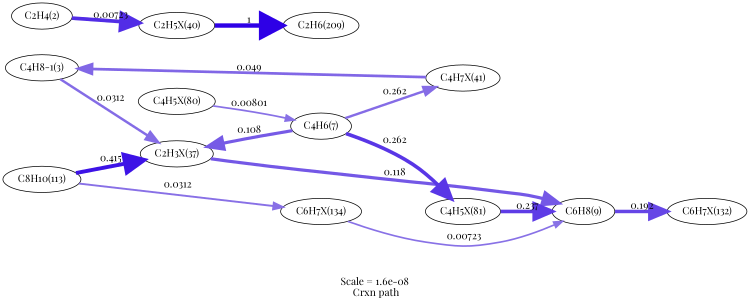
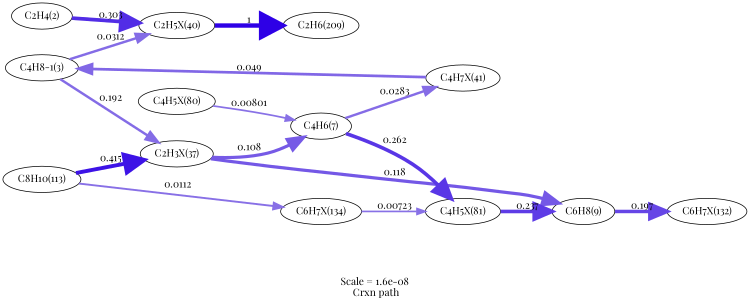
(110, 15) -> (110, 15)
none -> (103, 49)
(393, 92) -> (393, 92)
(110, 98) -> (110, 98)
(258, 137) -> (252, 156)
(177, 185) -> (177, 185)
(641, 206) -> (641, 206)
(451, 245) -> (389, 211)
